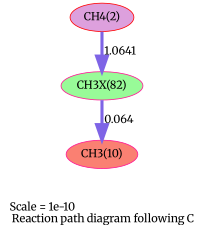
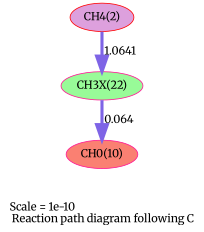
(102, 86) -> (102, 86)
(102, 154) -> (102, 154)
